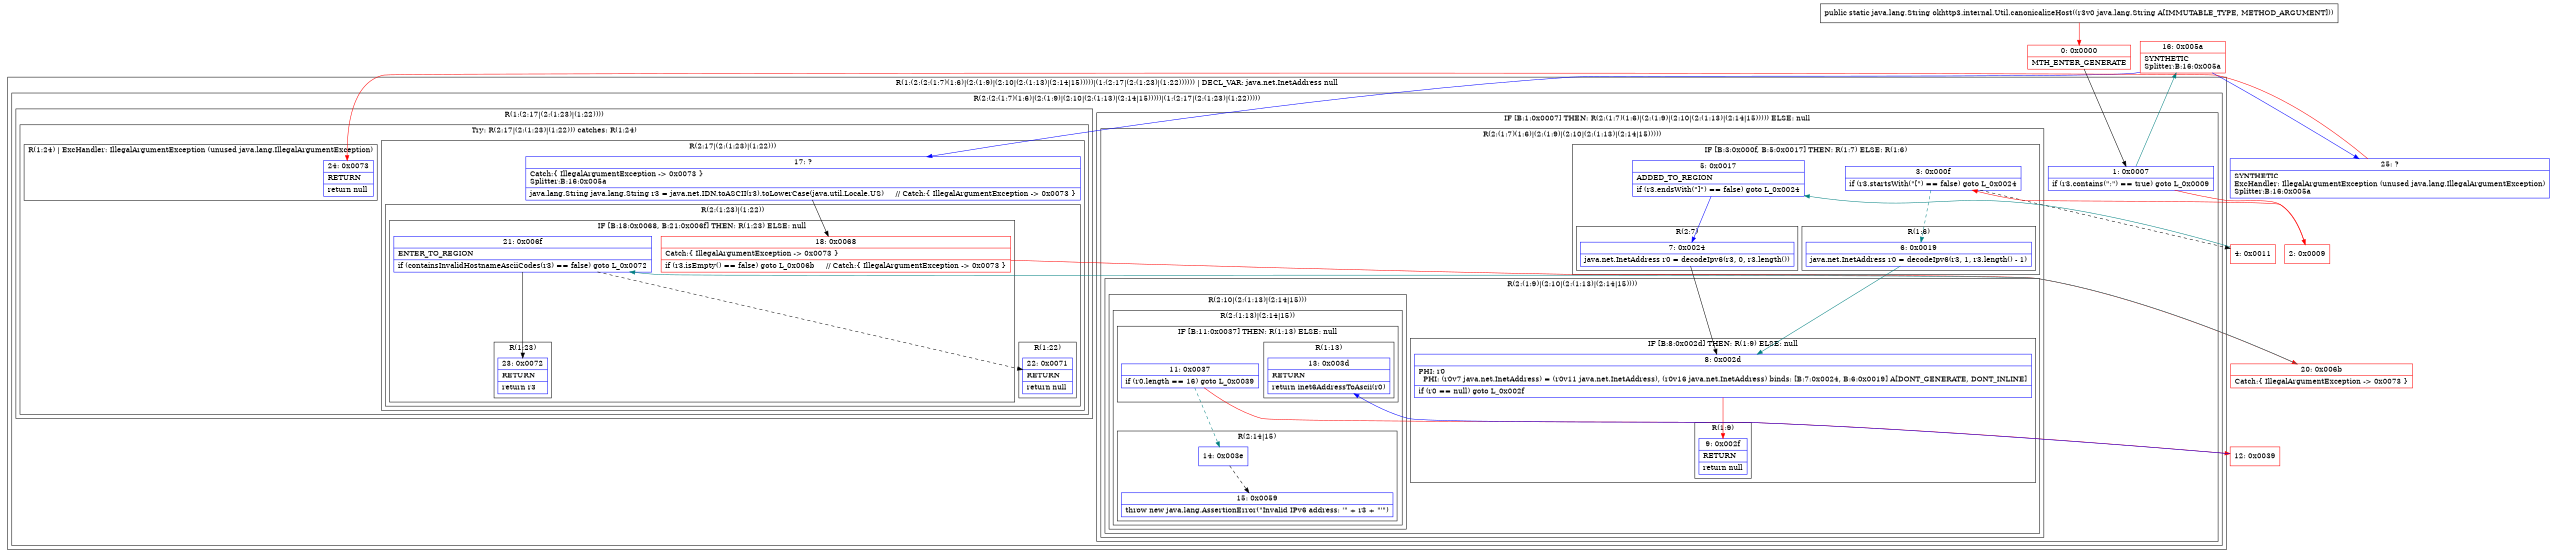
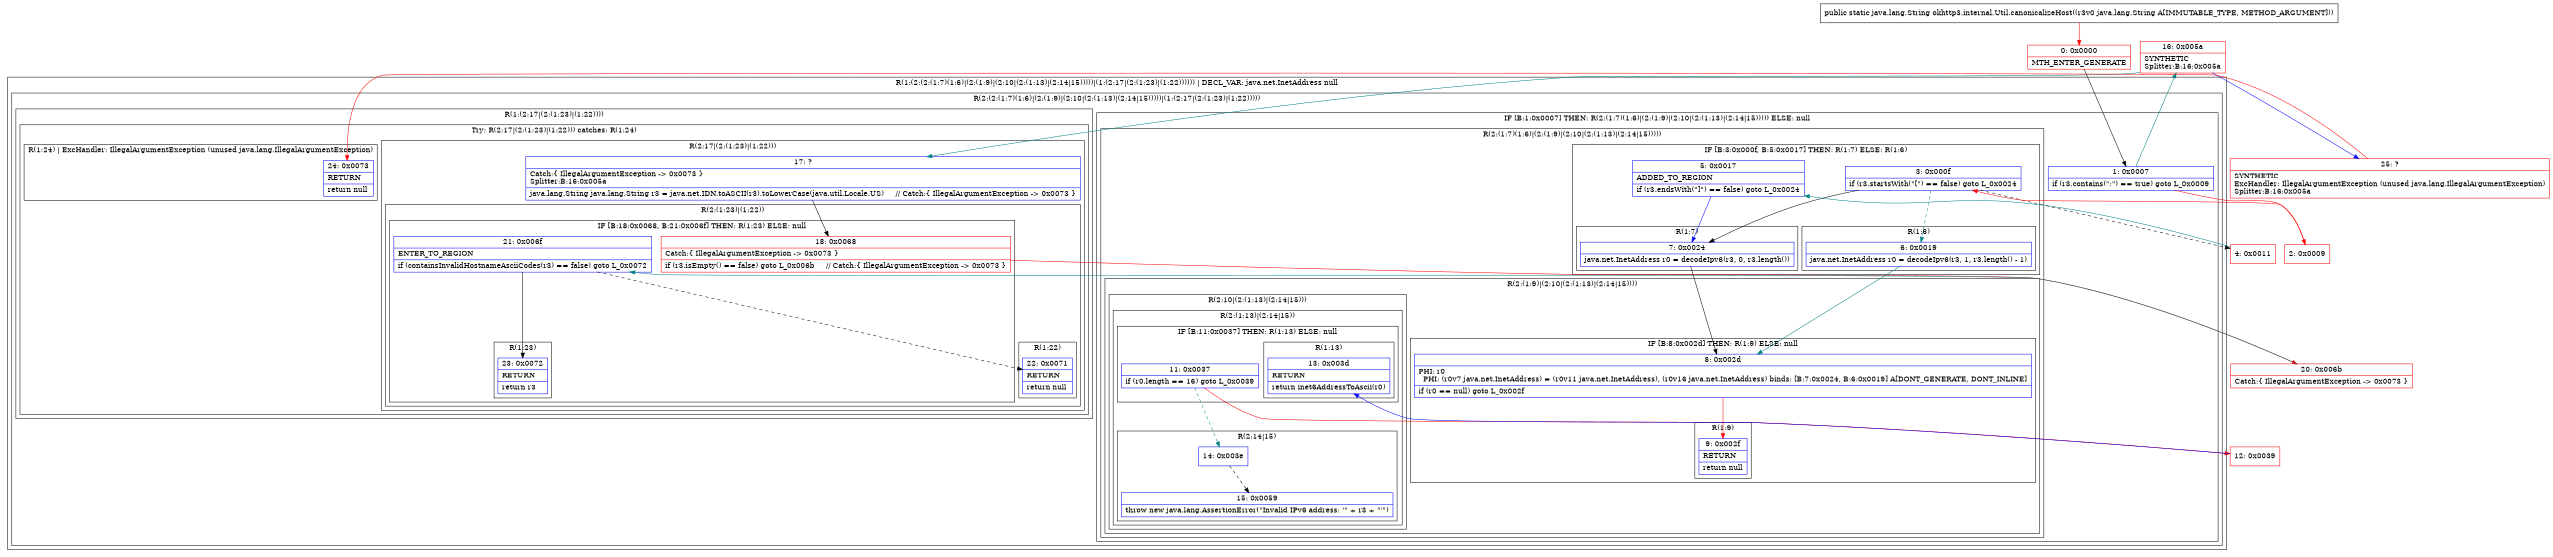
(1503, 82) -> (1503, 82)
(2390, 178) -> (2390, 178)
none -> (1784, 210)
(1687, 232) -> (1687, 232)
